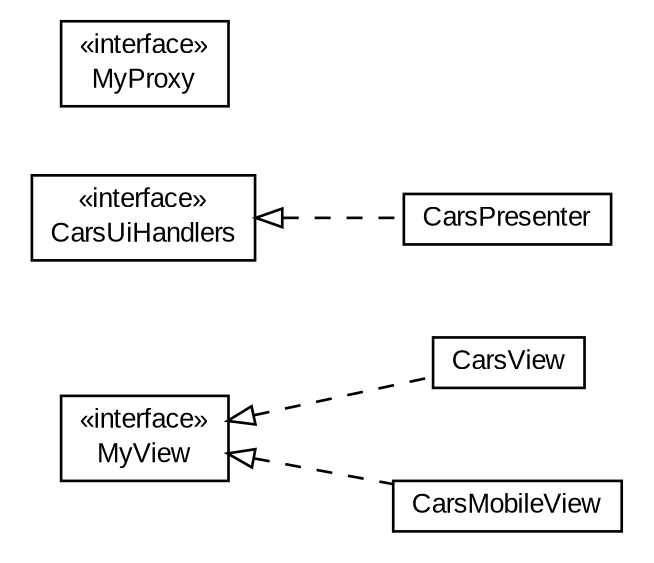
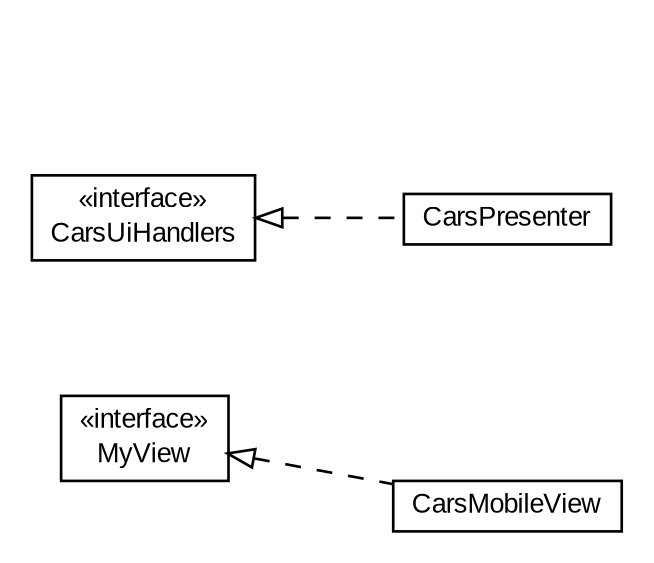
(143, 64) -> none
(507, 361) -> none
